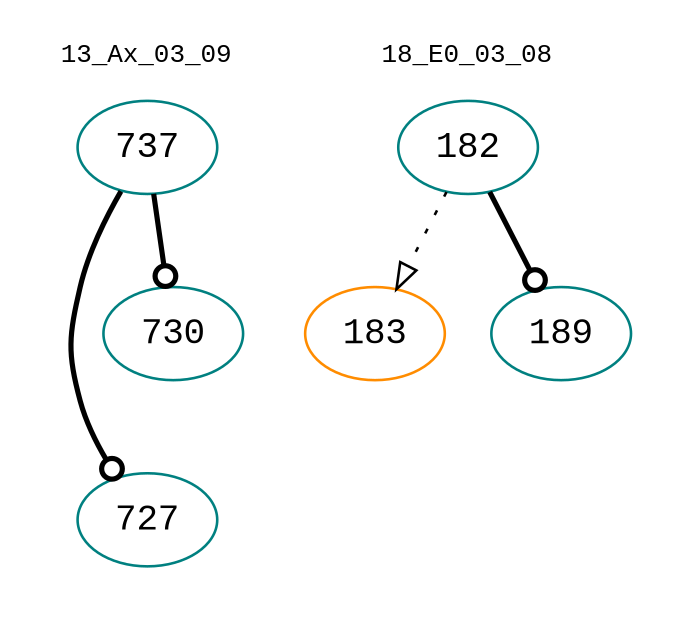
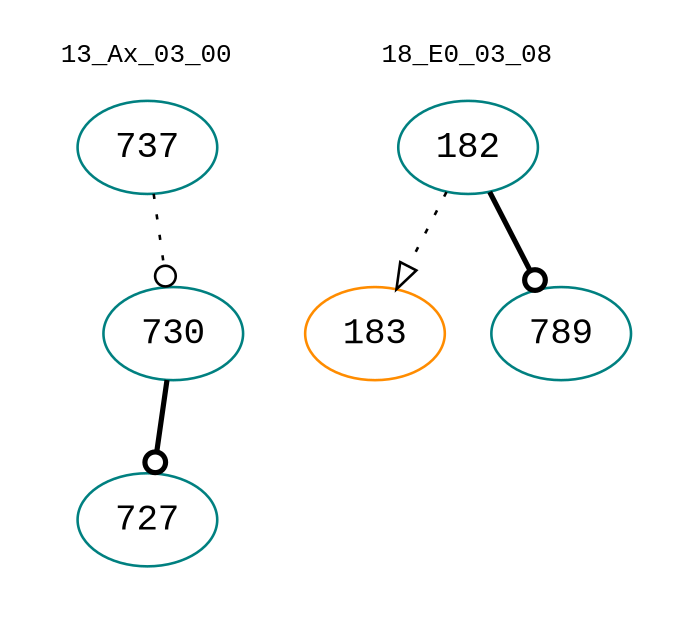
(147, 56) -> (147, 56)
(159, 230) -> (159, 230)
(73, 324) -> (162, 416)
(561, 334) -> (561, 334)
